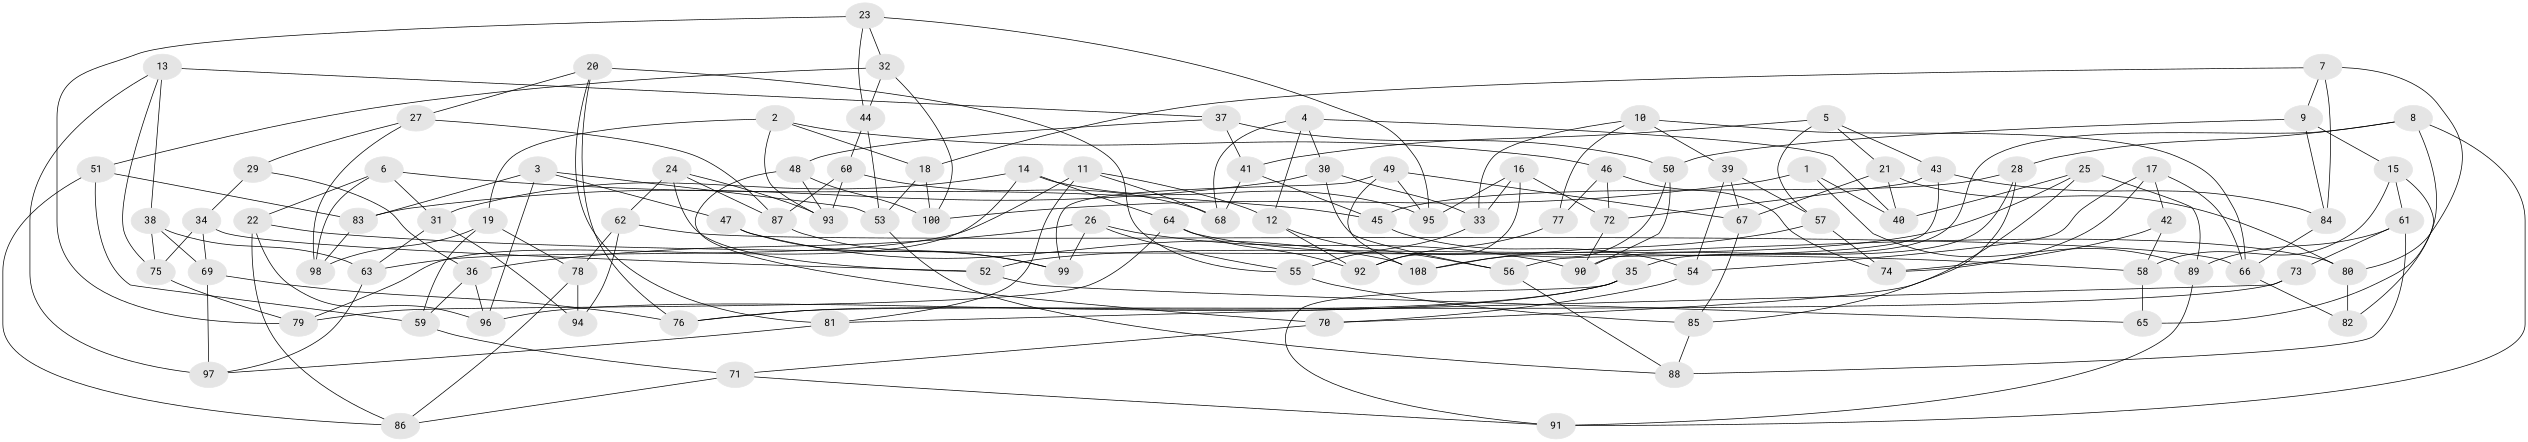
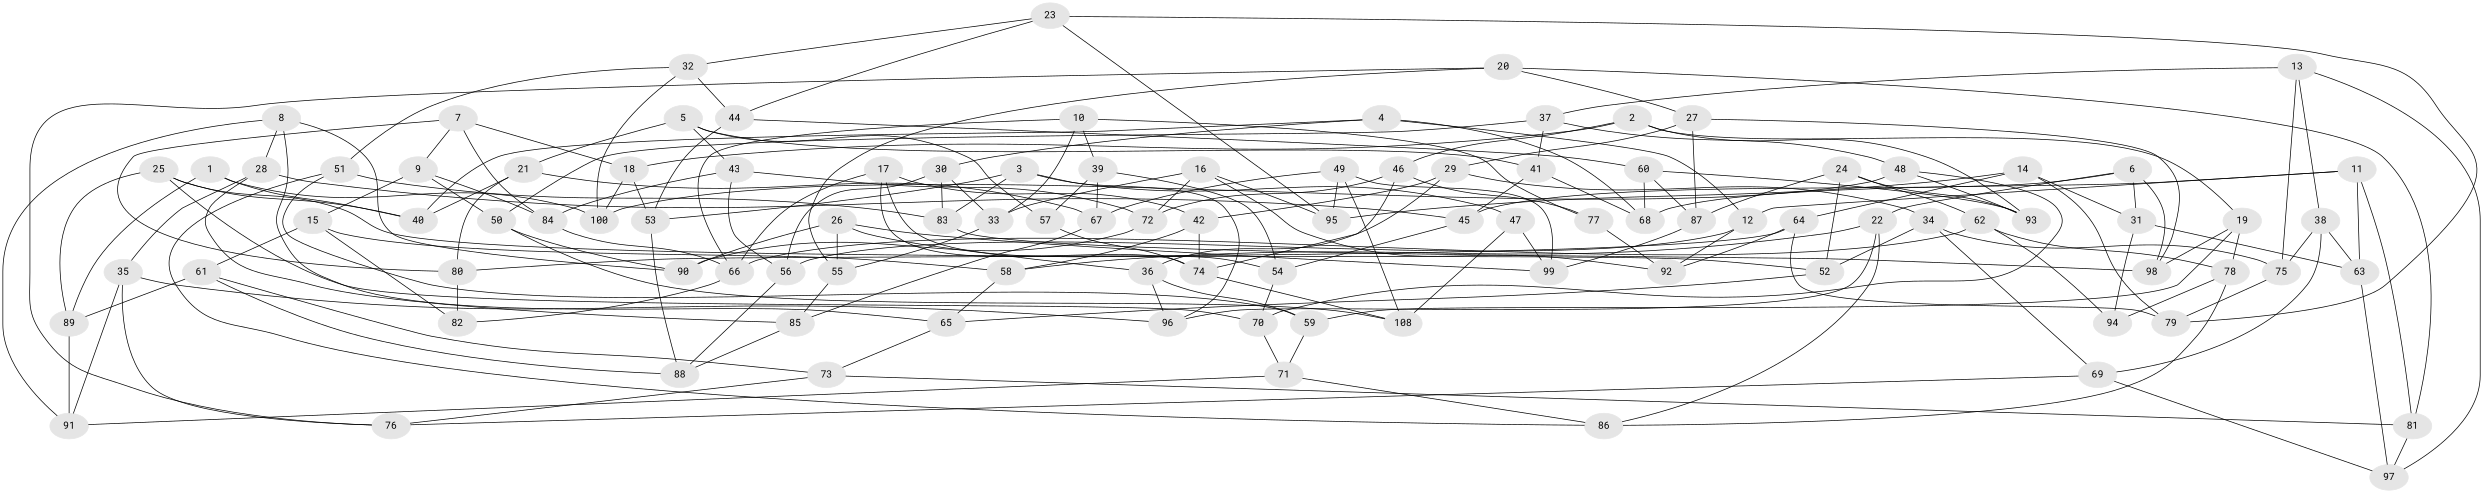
none -> (1328, 202)
(1675, 245) -> (1301, 298)
none -> (886, 349)
